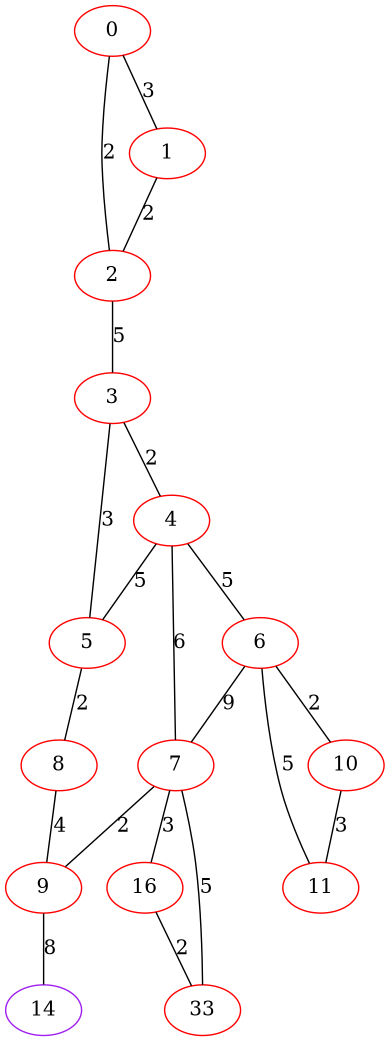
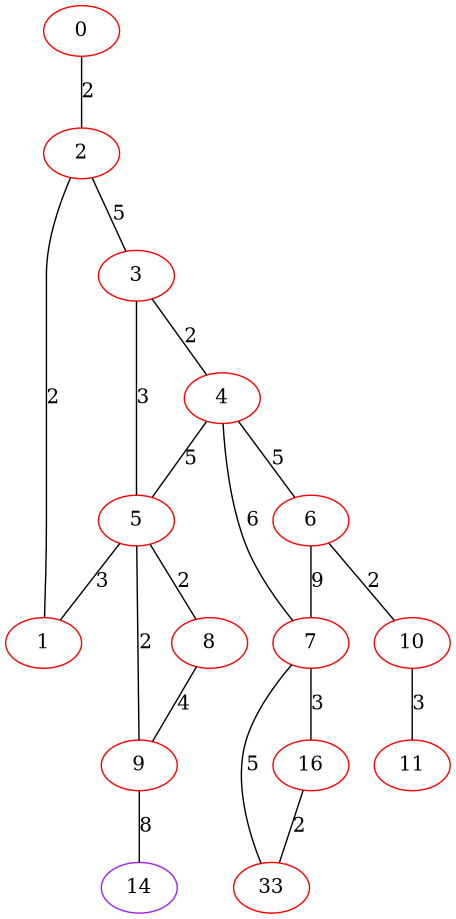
(140, 92) -> (90, 582)
(276, 768) -> none
(110, 827) -> (138, 643)
